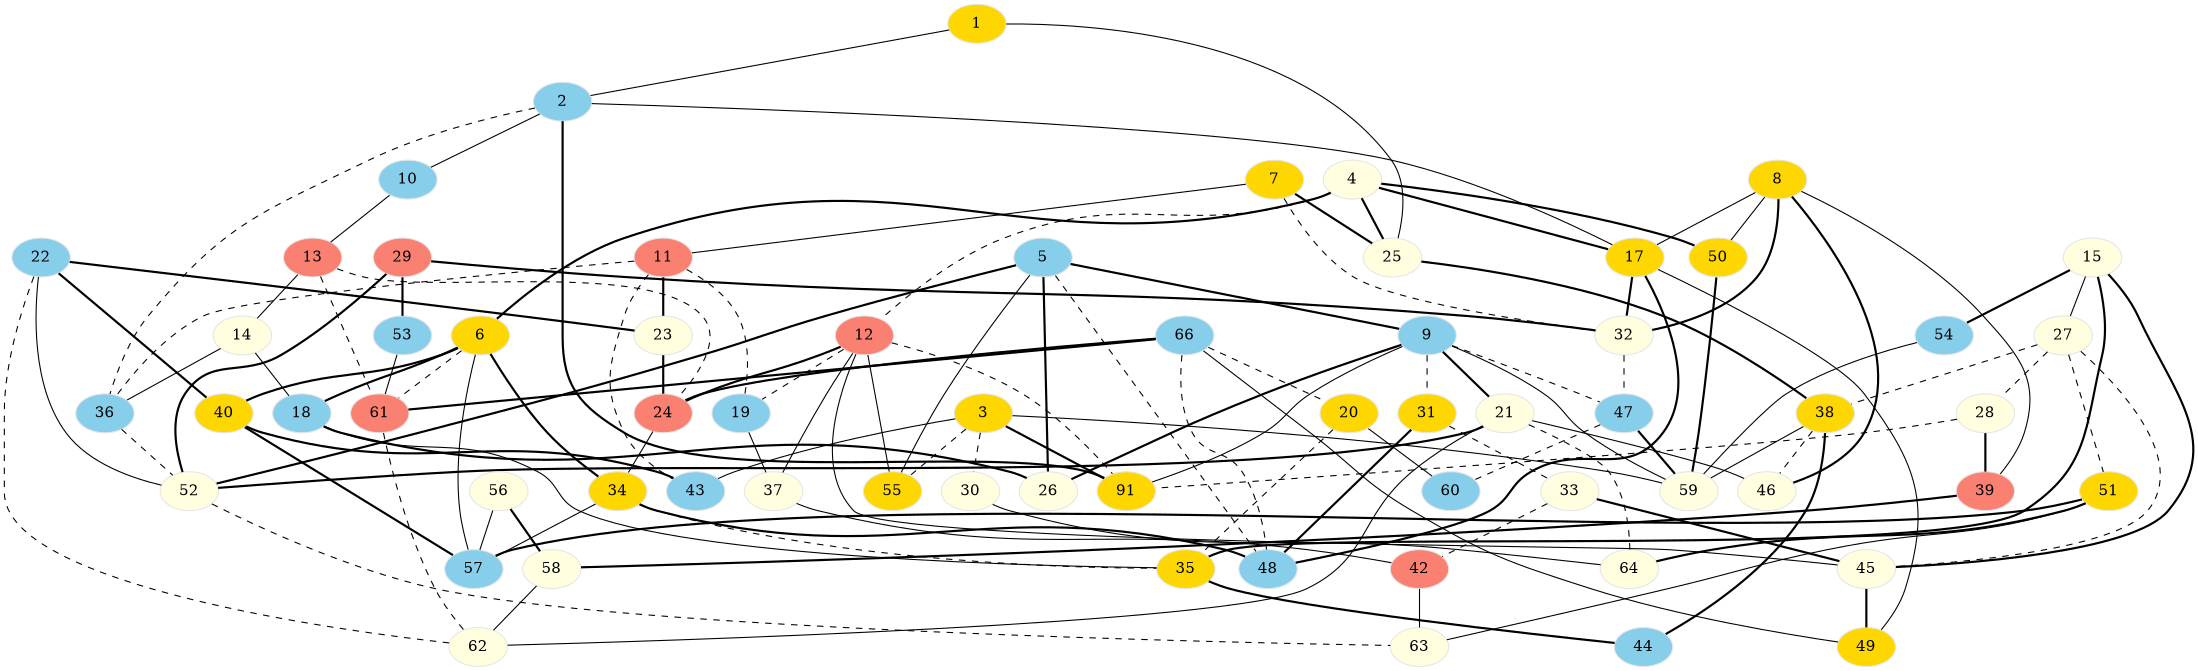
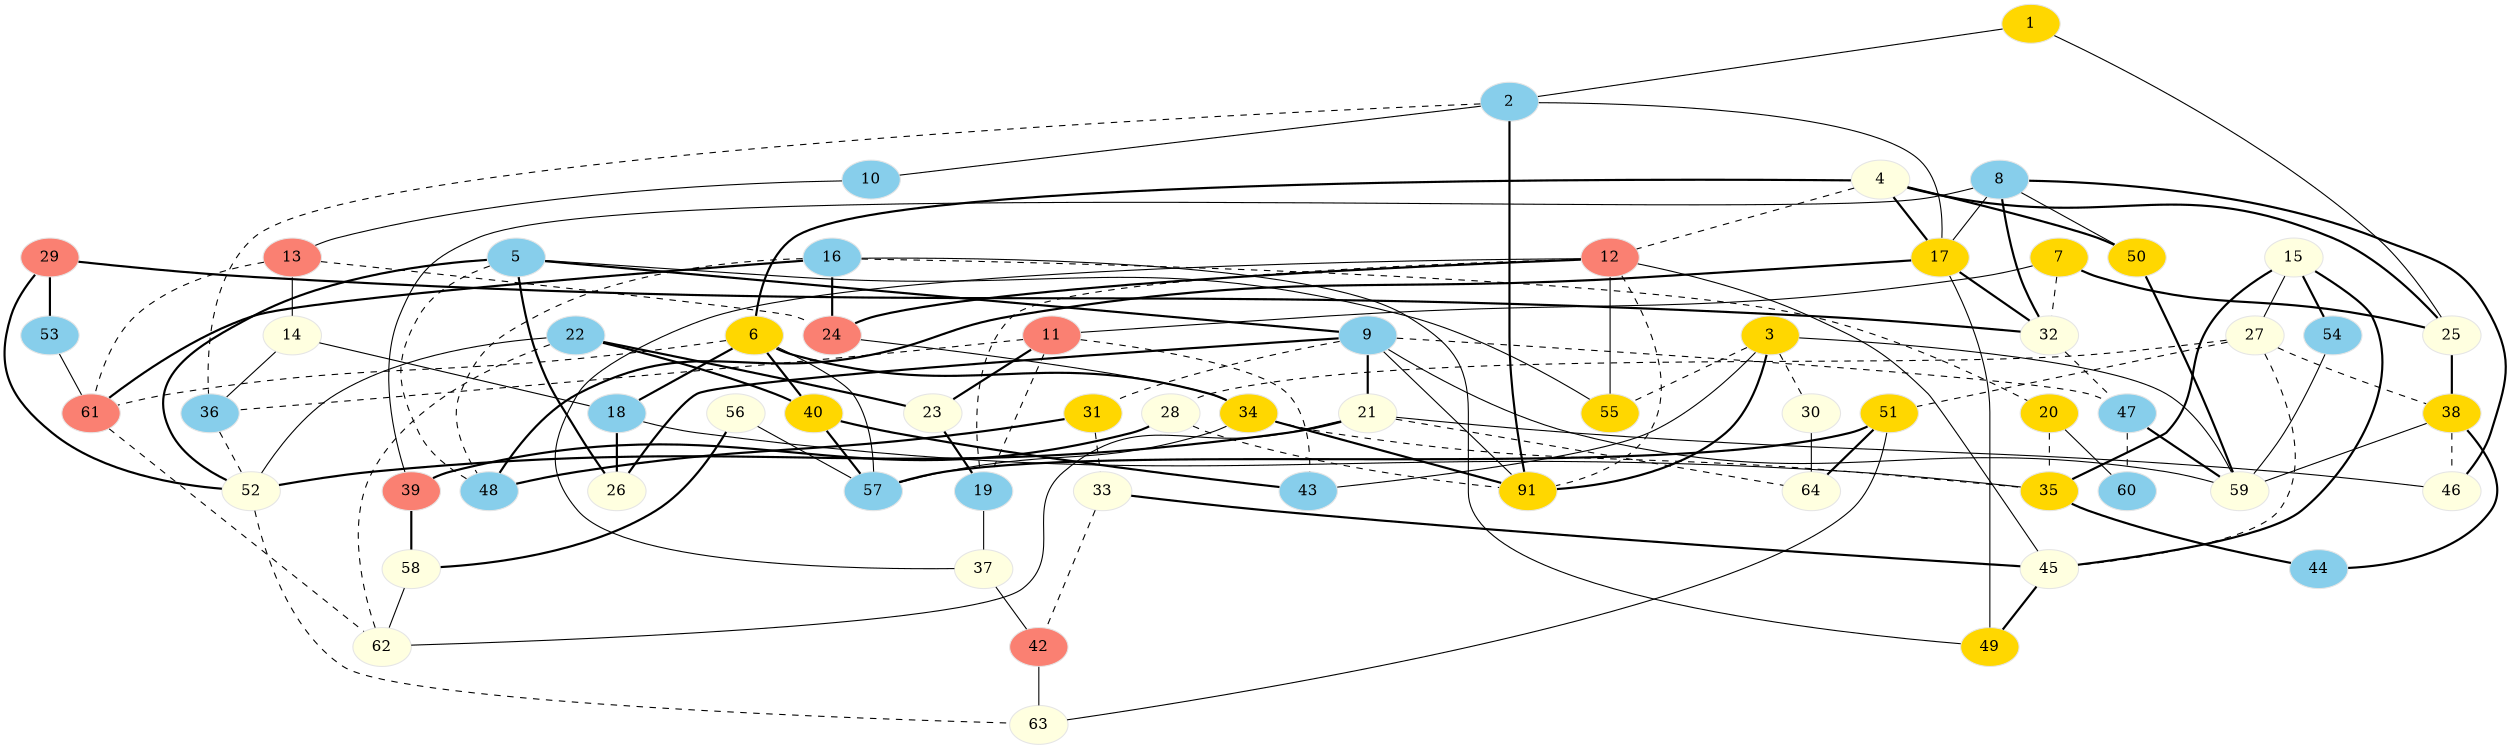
(1778, 180) -> (2000, 180)
(1185, 335) -> (832, 258)
(663, 374) -> (958, 451)
(896, 534) -> (1388, 452)
